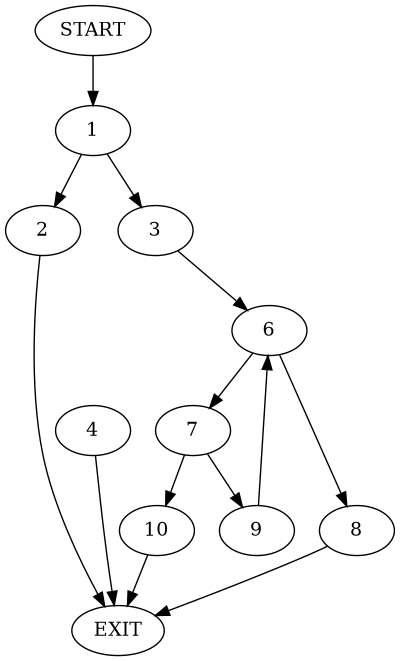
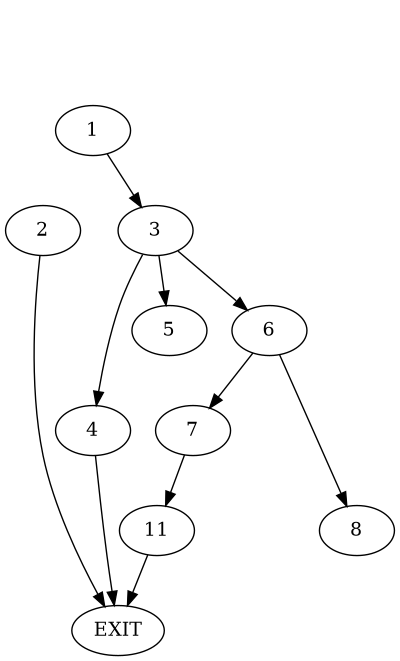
(93, 31) -> none
(71, 174) -> none
none -> (115, 321)
none -> (169, 331)
(157, 531) -> (157, 531)
(257, 531) -> none
(249, 580) -> none
